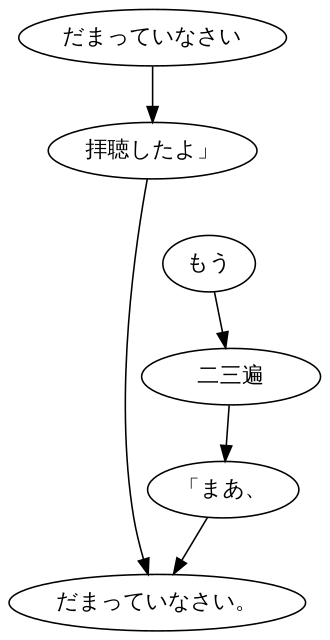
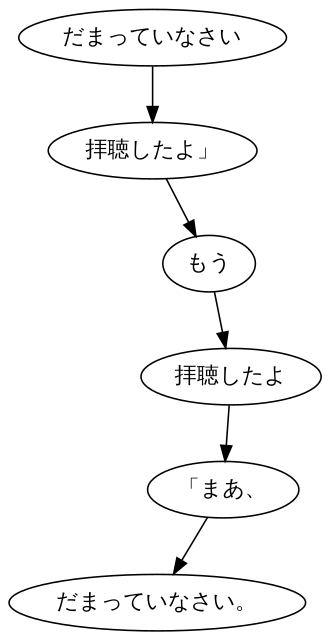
(126, 369) -> (177, 201)
(231, 377) -> (231, 377)
